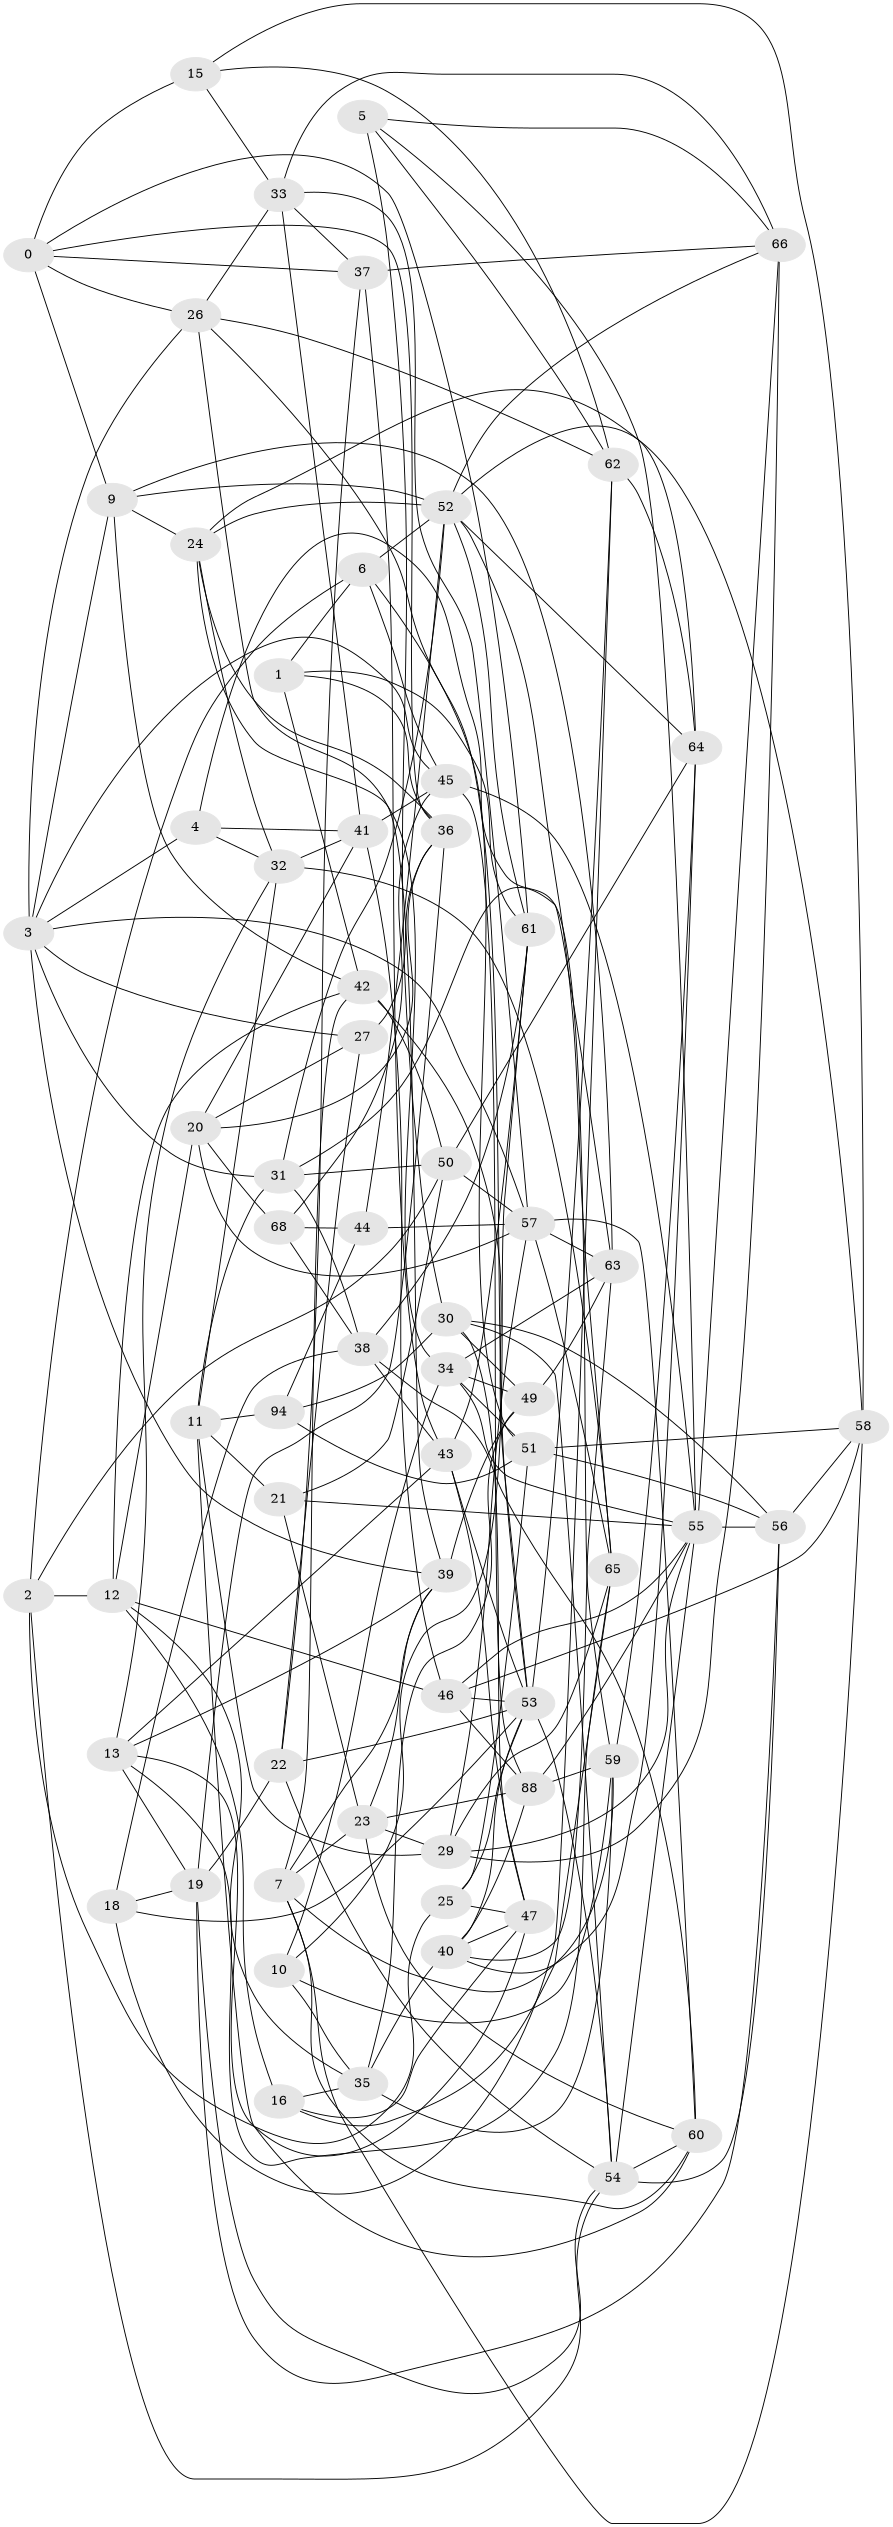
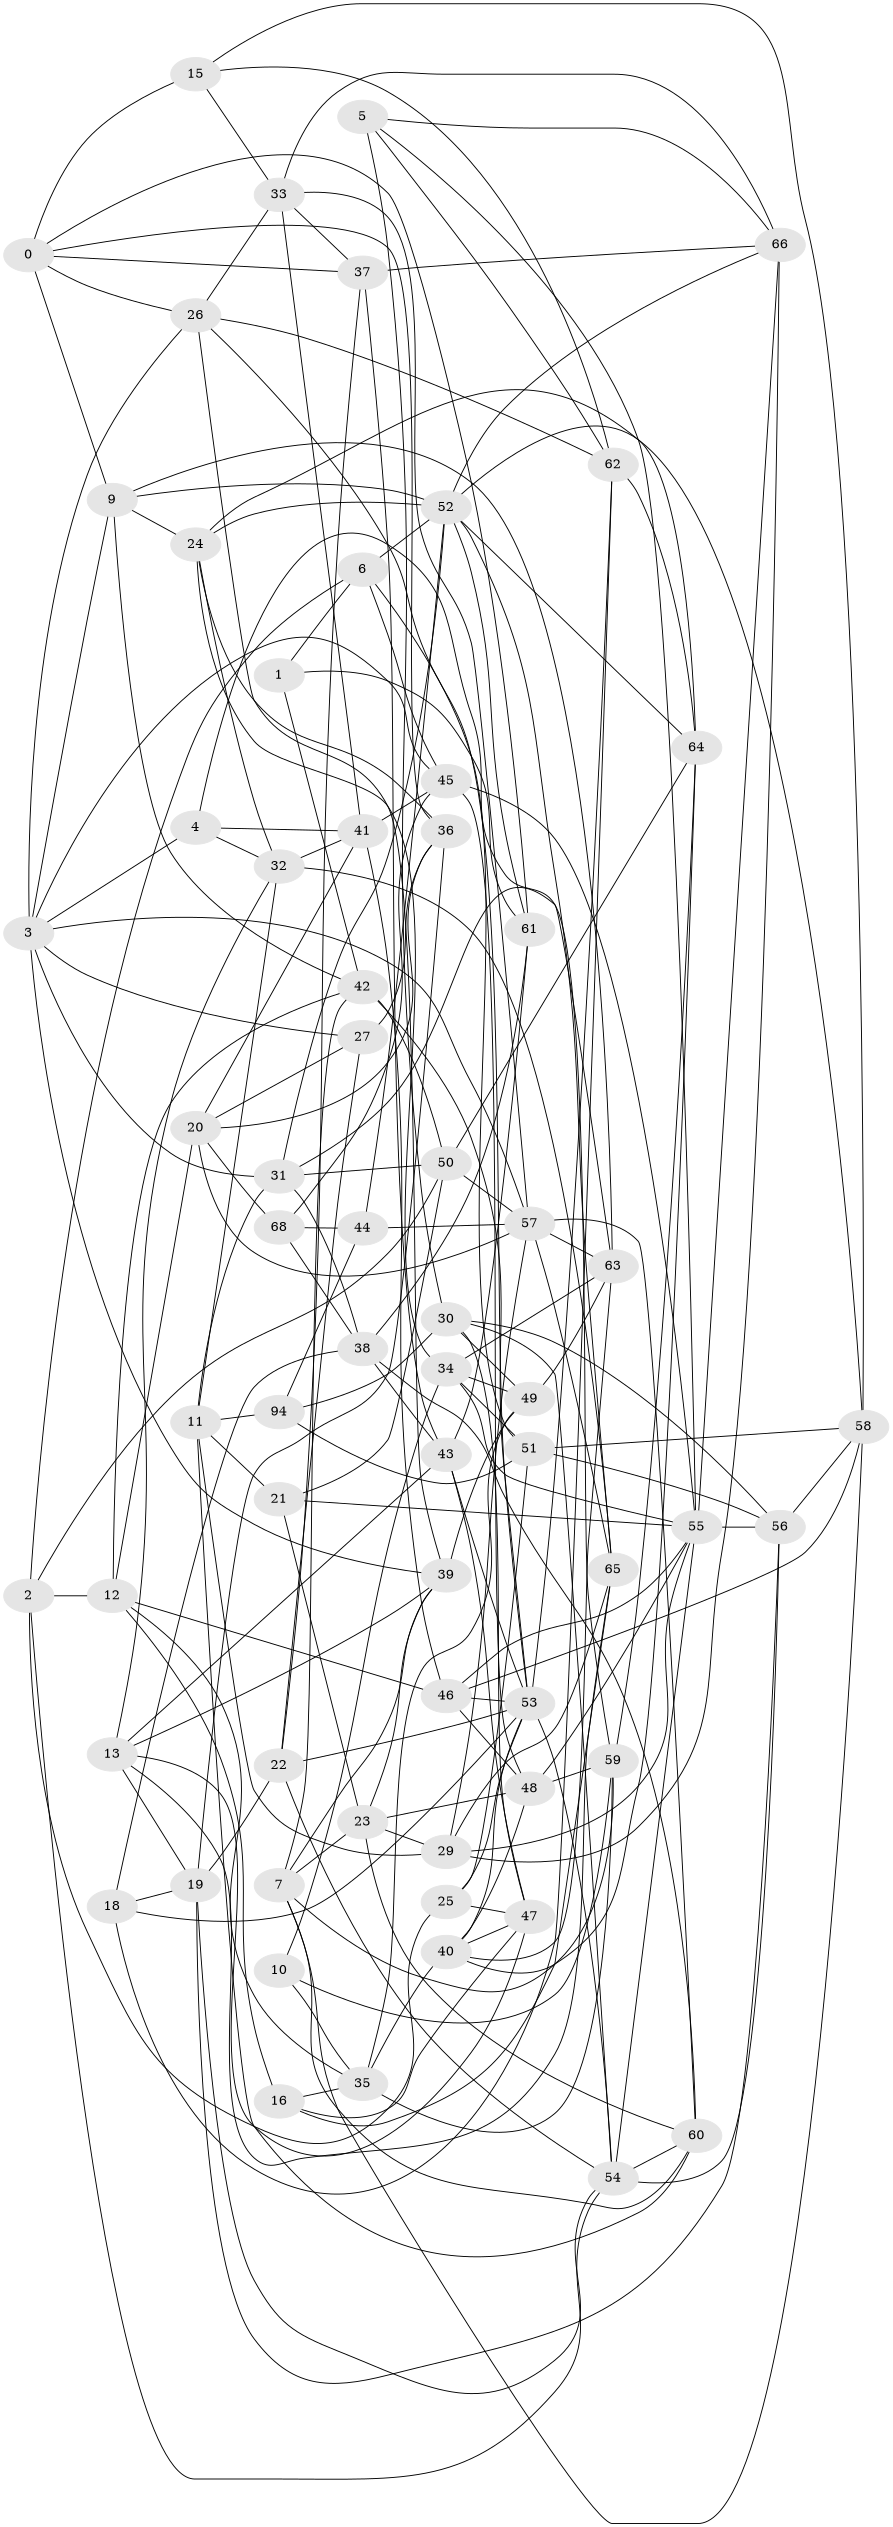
(399, 718) -> none
(459, 1614) -> none
(530, 1789) -> (530, 1789)
